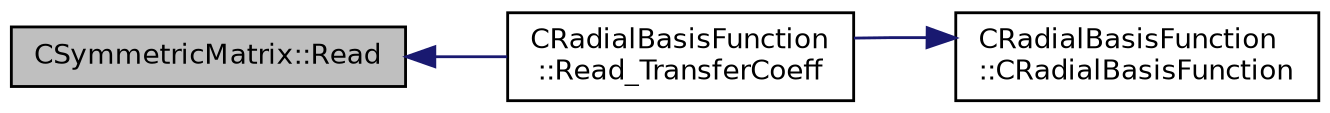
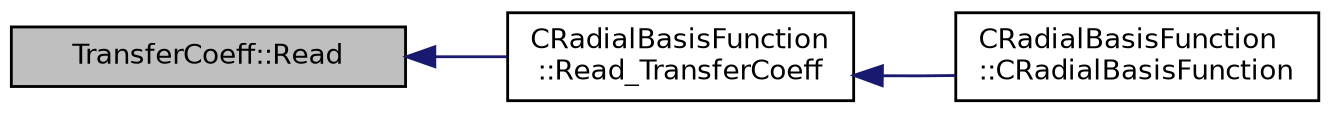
(890, 38) -> (919, 76)
(208, 57) -> (208, 57)
